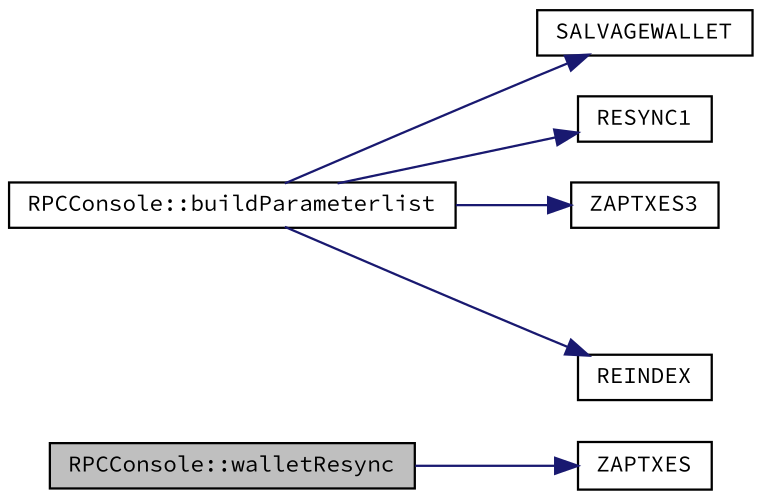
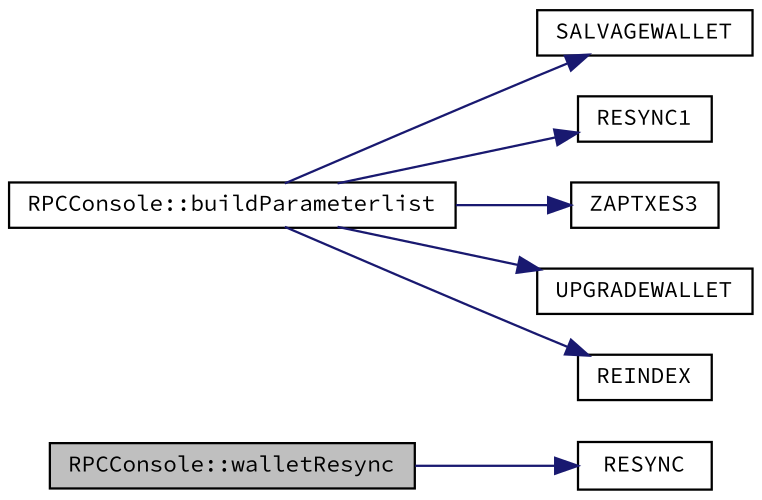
none -> (645, 291)
(645, 466) -> (645, 466)
